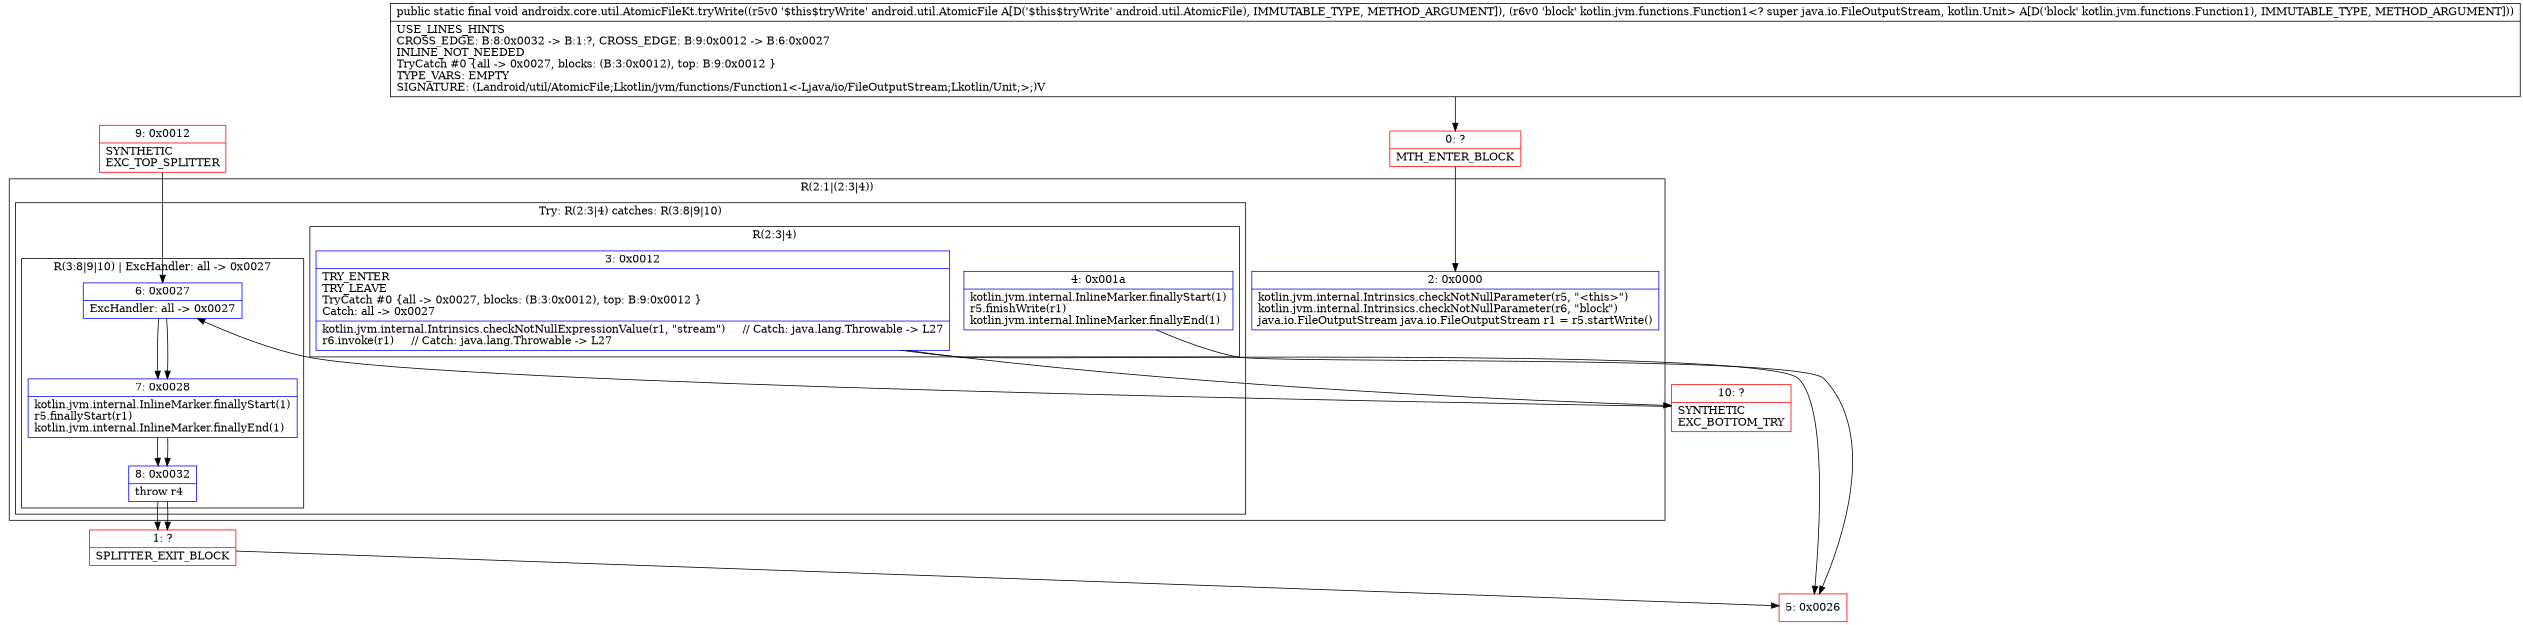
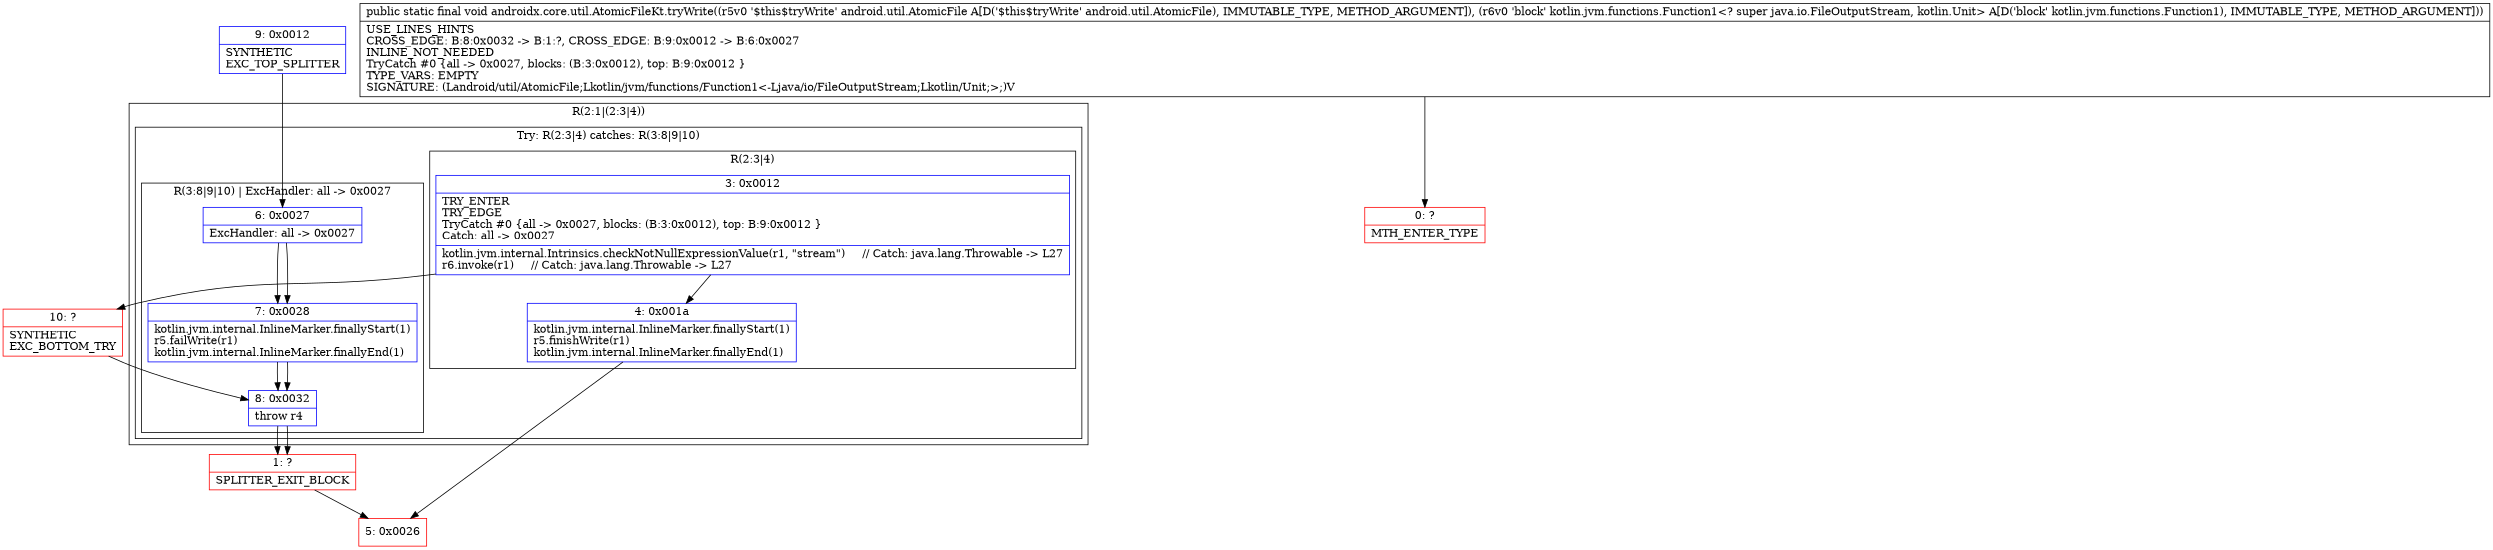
(163, 149) -> (283, 50)
(1455, 157) -> (1425, 234)
(355, 289) -> (473, 213)
(1455, 301) -> none
(1456, 358) -> (701, 286)
(934, 390) -> (174, 380)
(83, 417) -> (196, 341)
